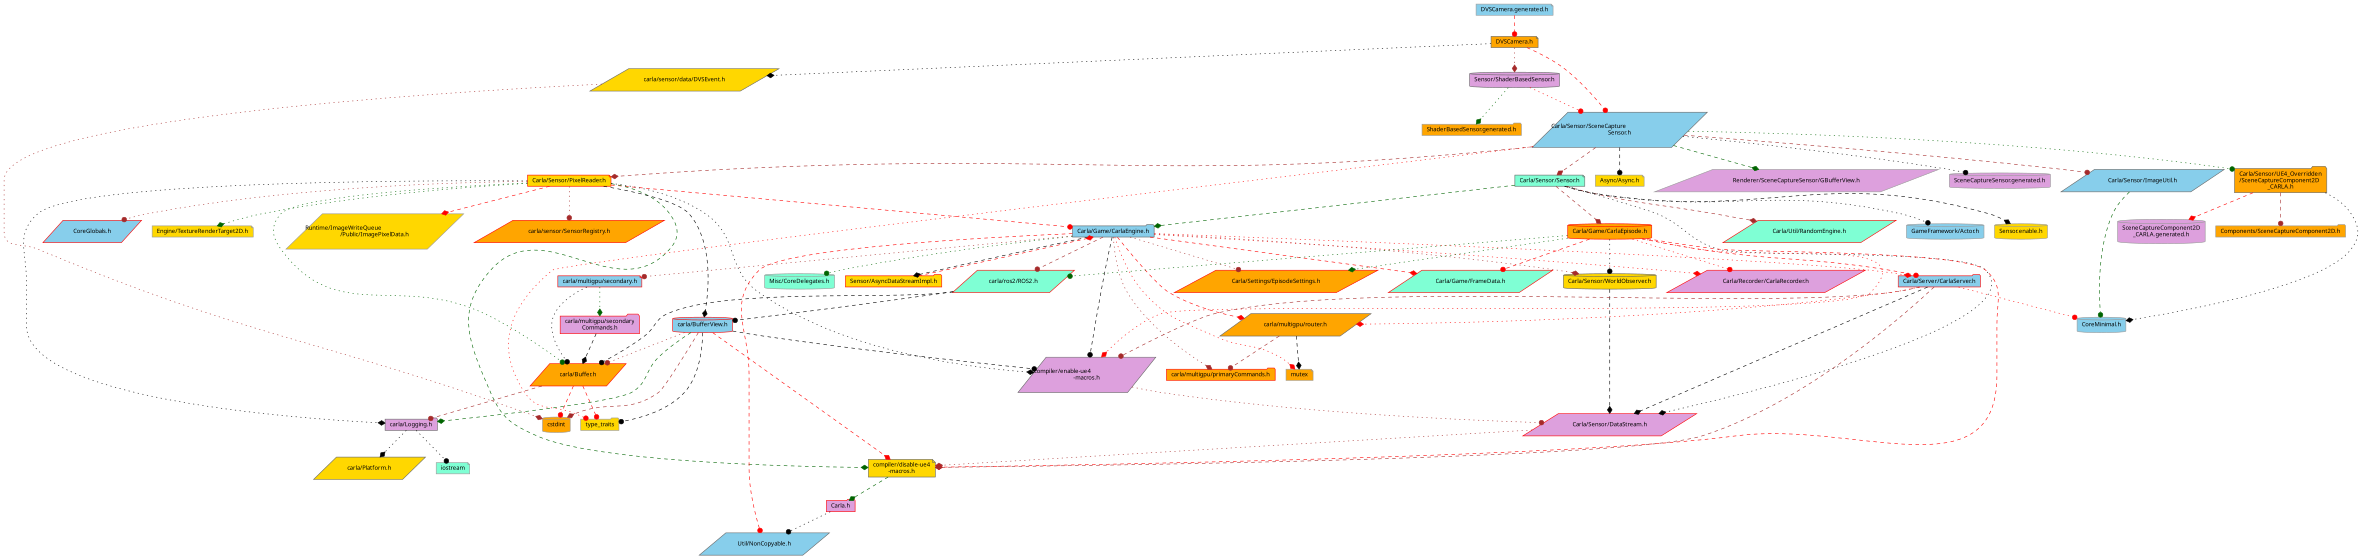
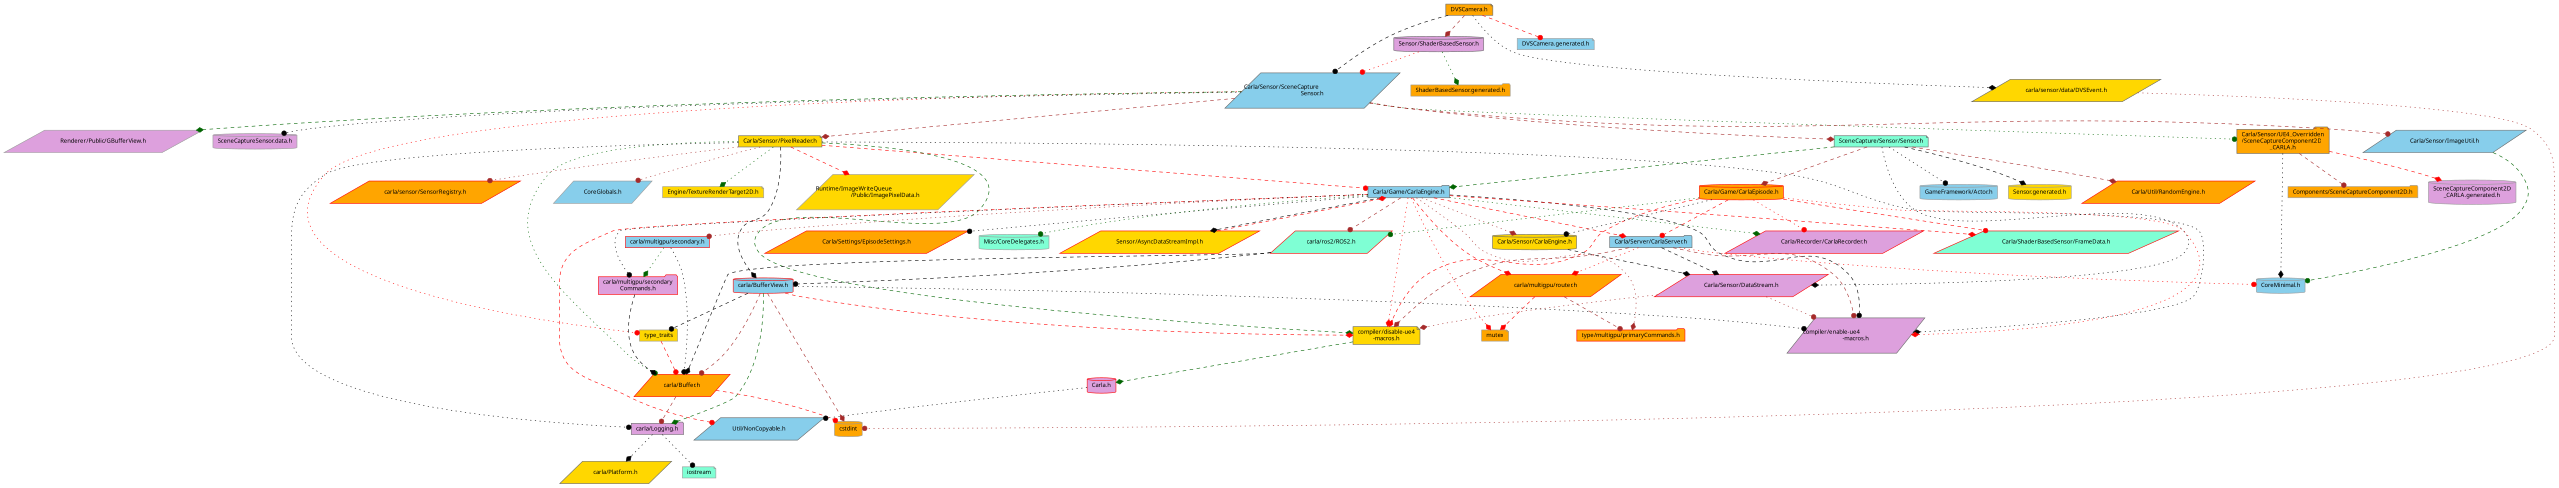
(1515, 24) -> (1510, 26)
(1515, 56) -> (1457, 23)
(1569, 73) -> (1389, 36)
(569, 181) -> (780, 141)
(1550, 181) -> (1881, 141)
(1620, 181) -> none
(1797, 181) -> (103, 141)
(2000, 181) -> (255, 141)
(4, 182) -> (2021, 406)
none -> (971, 211)
(37, 215) -> (293, 222)
(92, 231) -> (603, 192)
(1809, 231) -> (2168, 192)
(2021, 231) -> (2040, 192)
(1530, 249) -> (1517, 215)
(1478, 251) -> none
(1183, 253) -> (1101, 219)
(1478, 256) -> (1601, 215)
none -> (1398, 259)
(894, 281) -> (1160, 242)
(1471, 281) -> (2056, 242)
(1610, 281) -> (1535, 242)
(1939, 281) -> (1651, 242)
(779, 297) -> (949, 260)
(1295, 325) -> (1546, 286)
(647, 347) -> (737, 337)
(1297, 349) -> (1514, 316)
(882, 352) -> (1298, 298)
(1221, 375) -> (1631, 336)
(589, 399) -> (668, 355)
(1335, 411) -> (1789, 306)
(841, 506) -> (1102, 385)
